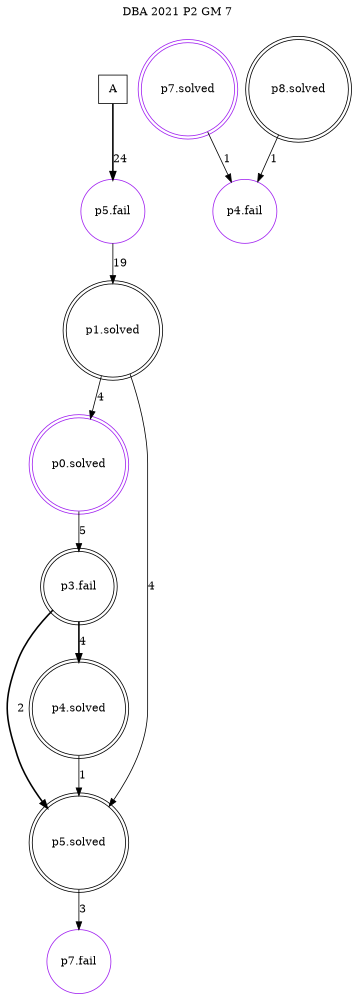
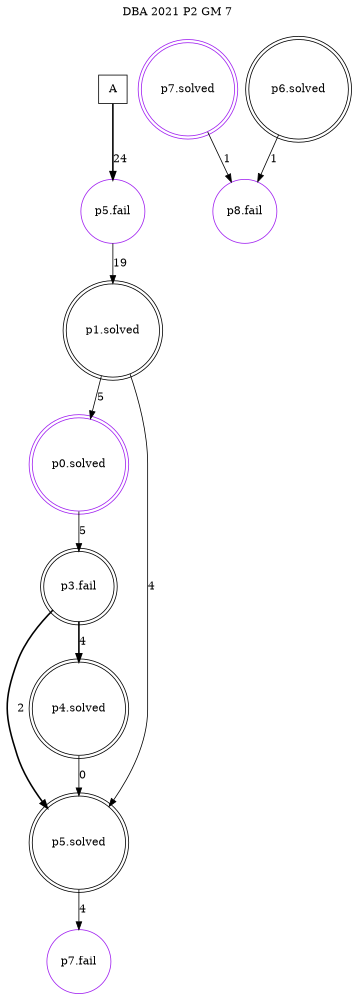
(299, 89) -> (299, 89)
(245, 211) -> (245, 211)
(101, 397) -> (101, 397)
(83, 776) -> (83, 776)
(83, 910) -> (83, 910)
